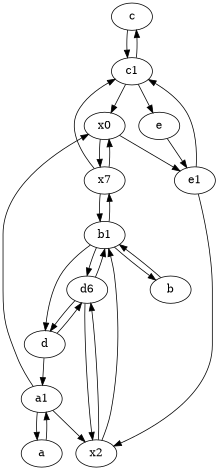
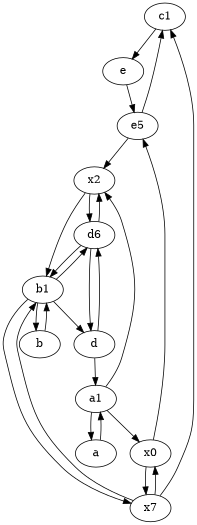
(132, 17) -> none
(120, 95) -> none
(195, 180) -> (138, 126)
